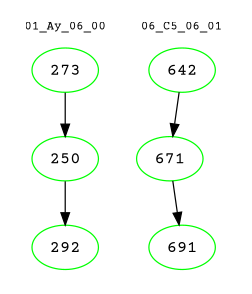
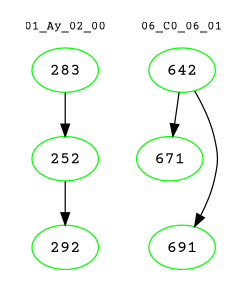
(66, 26) -> (66, 26)
(182, 26) -> (182, 26)
(65, 70) -> (65, 70)
(65, 159) -> (65, 159)
(175, 197) -> (217, 152)
